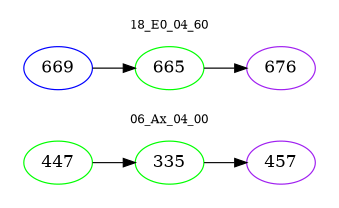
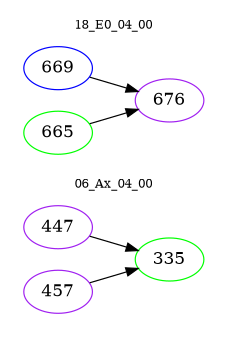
(170, 26) -> (114, 26)
(108, 68) -> (108, 83)
(58, 163) -> (58, 227)
(219, 163) -> (108, 277)
